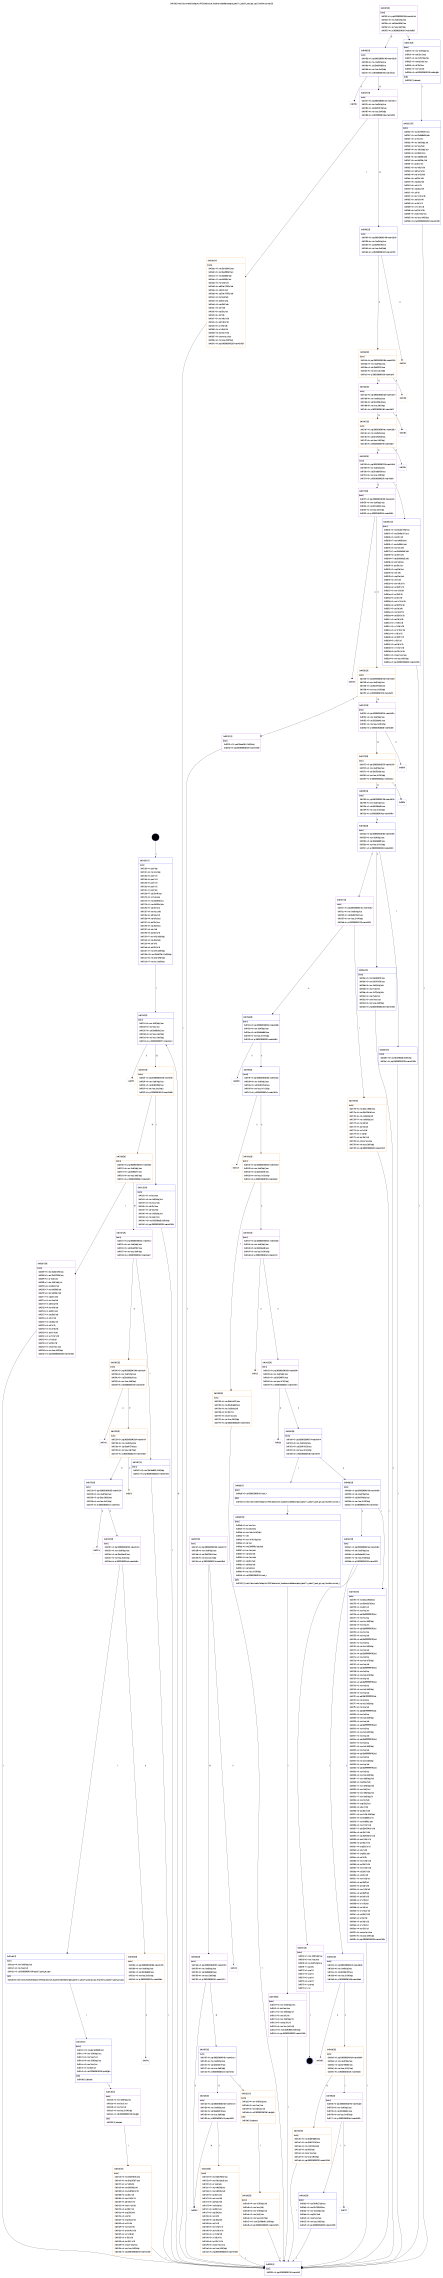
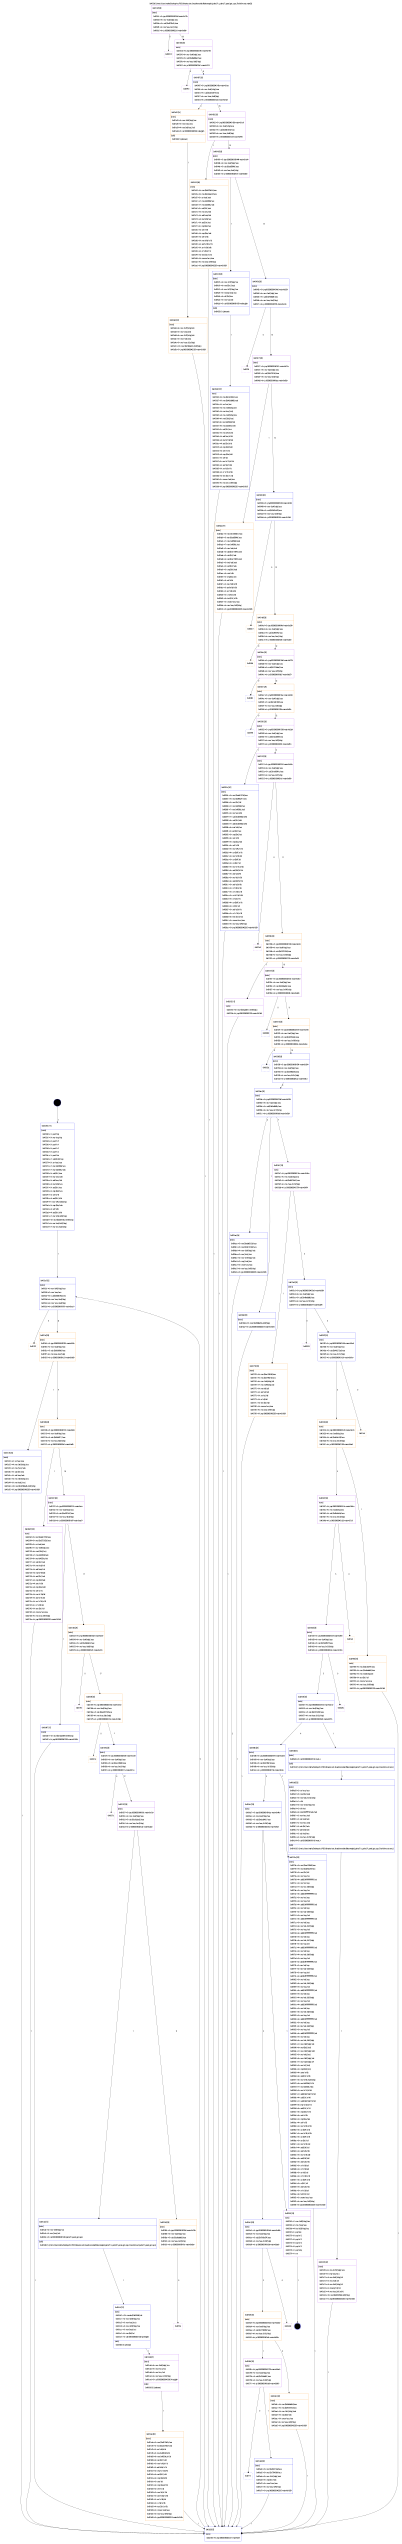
(200, 2163) -> (229, 144)
